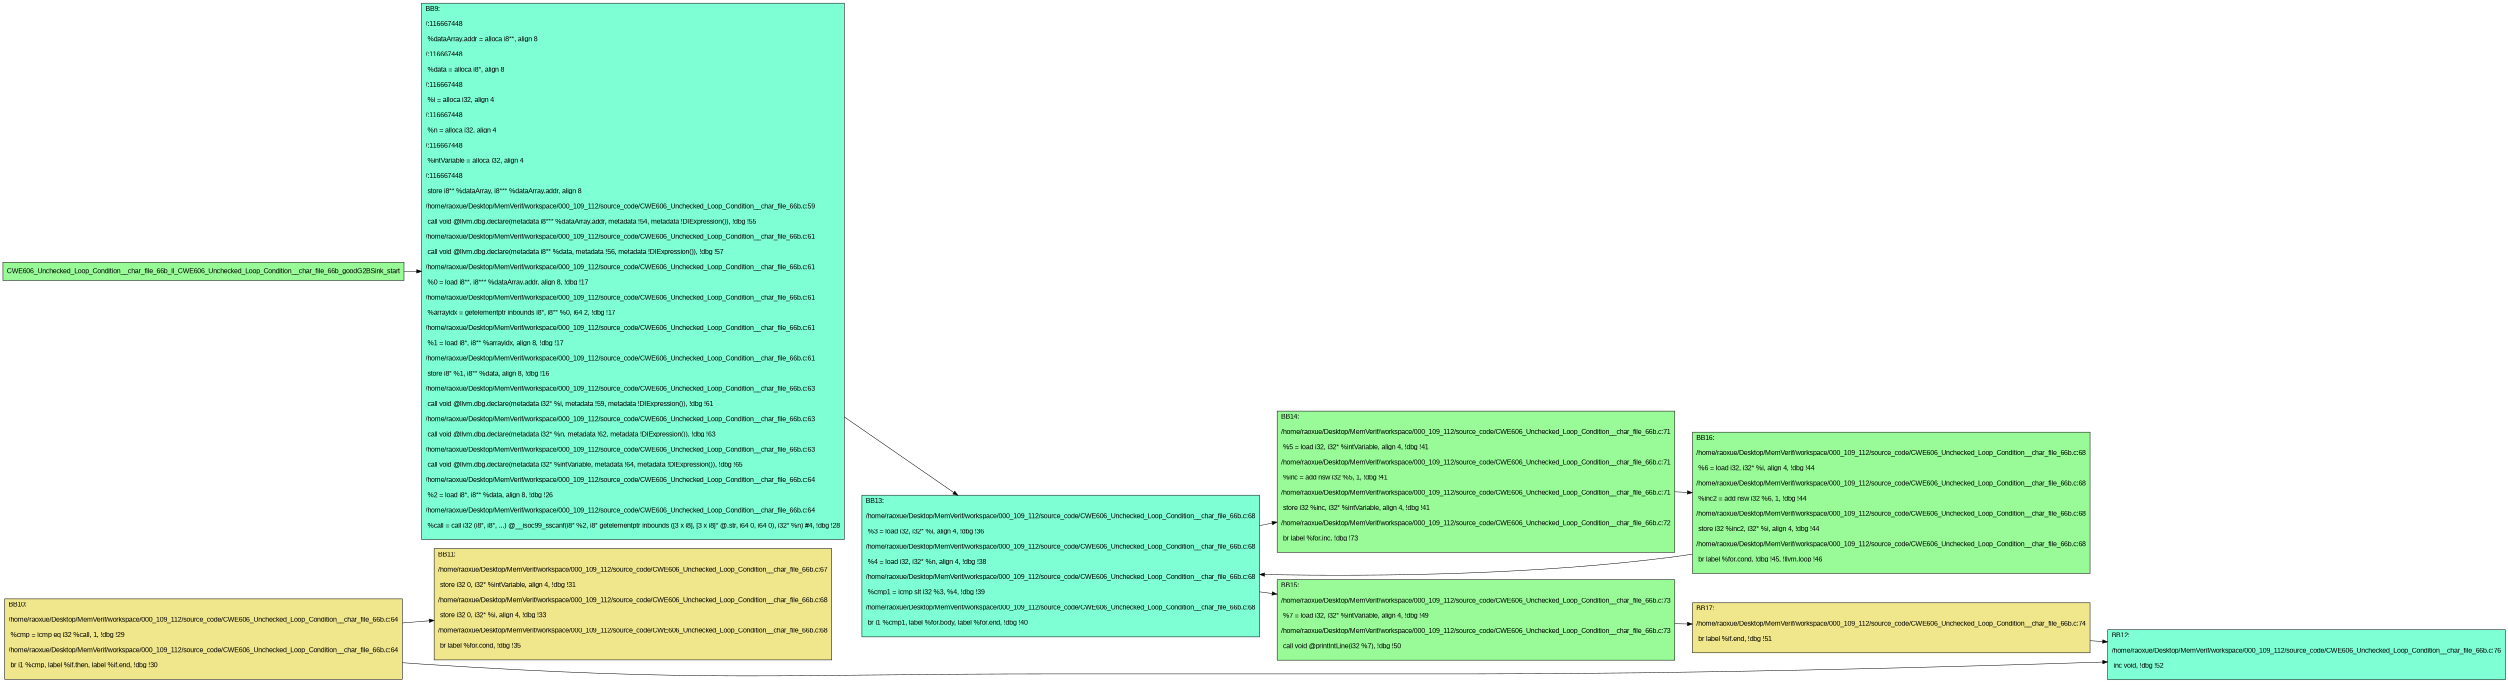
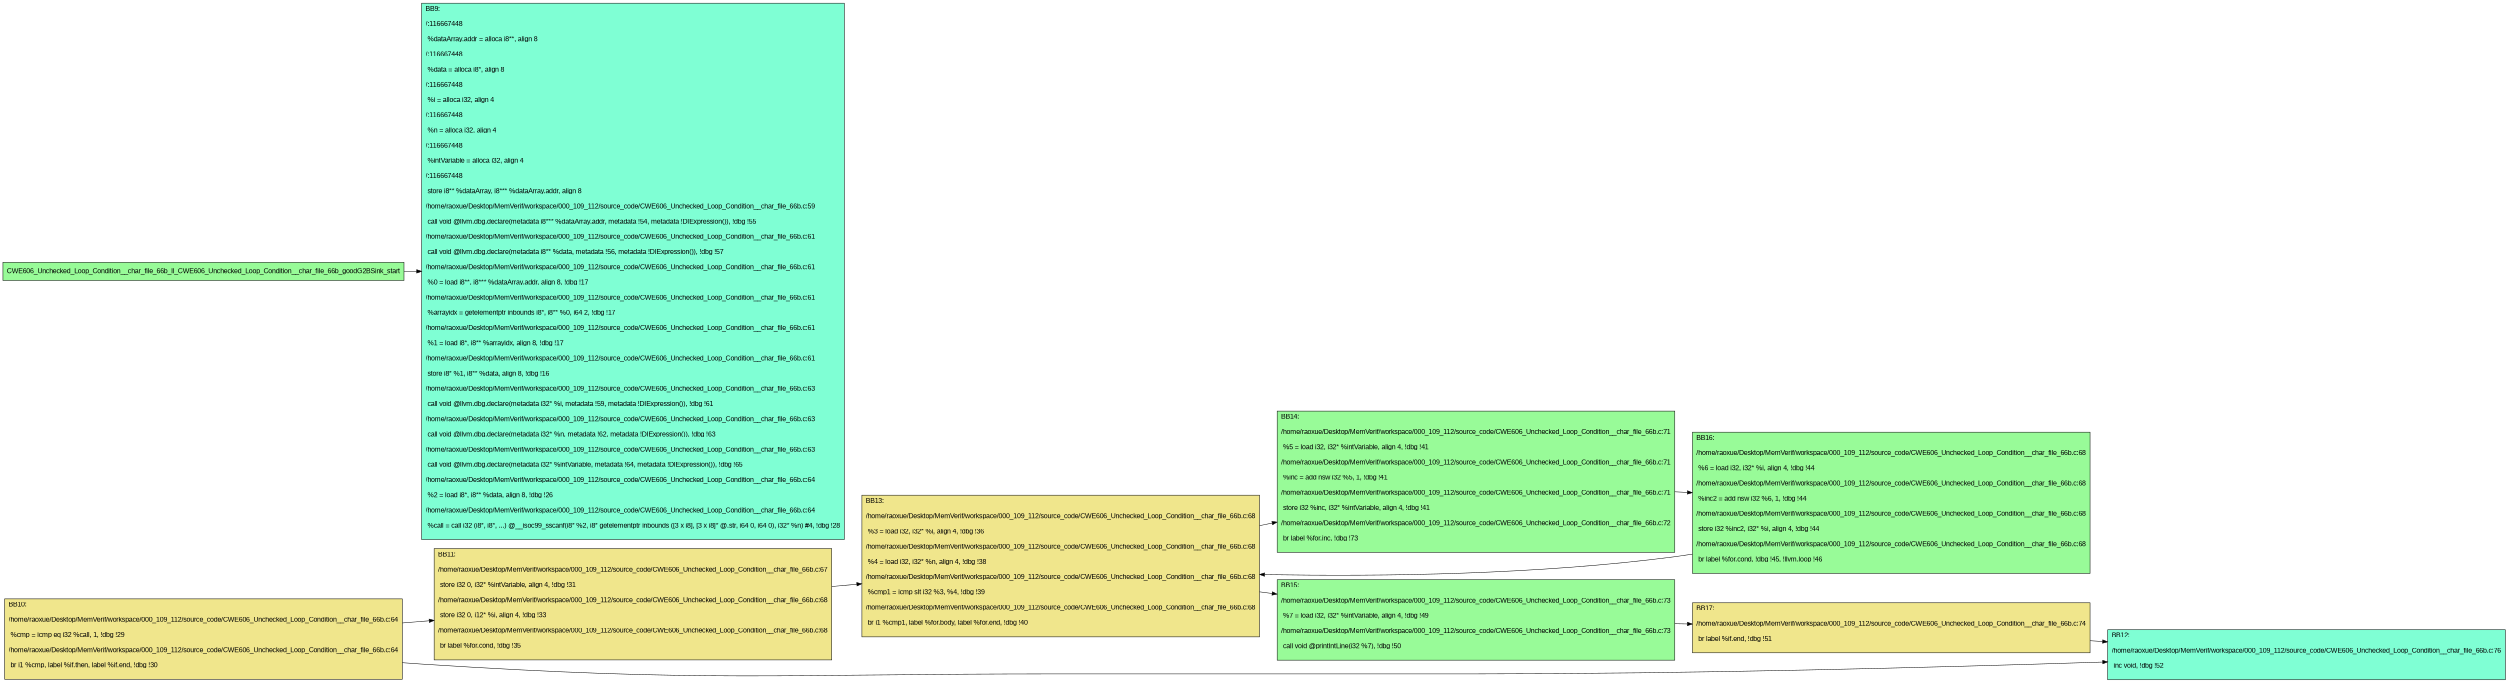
(899, 455) -> (844, 585)
(1061, 566) -> (1061, 566)
(492, 615) -> (492, 615)
